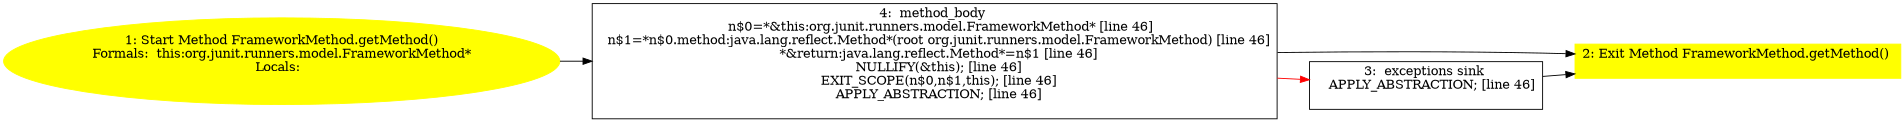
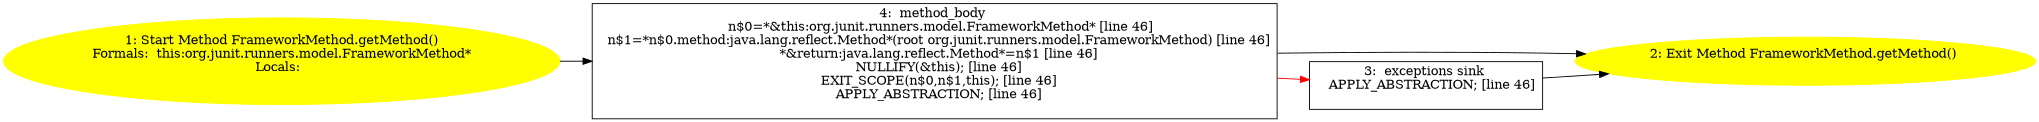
(1738, 61) -> (1805, 61)
